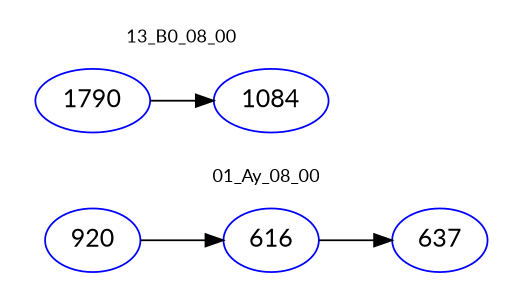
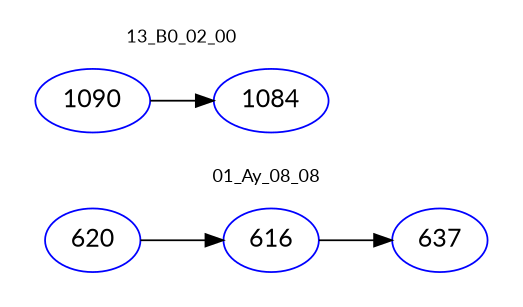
(182, 38) -> (182, 38)
(93, 101) -> (93, 101)
(266, 178) -> (266, 178)
(93, 240) -> (93, 240)
